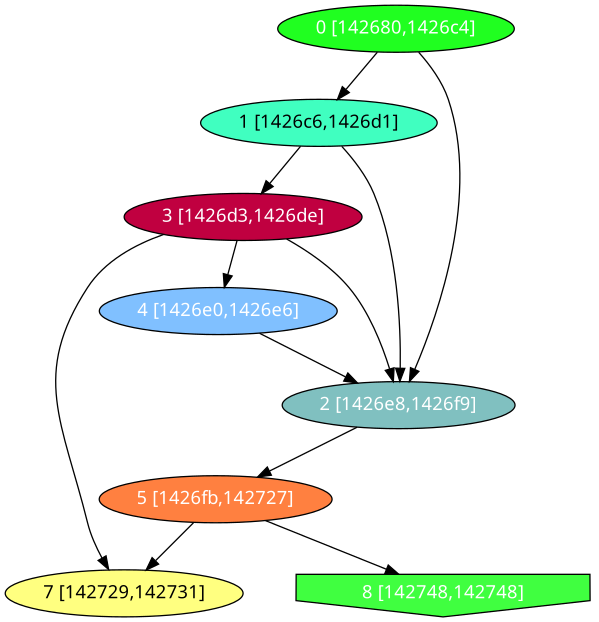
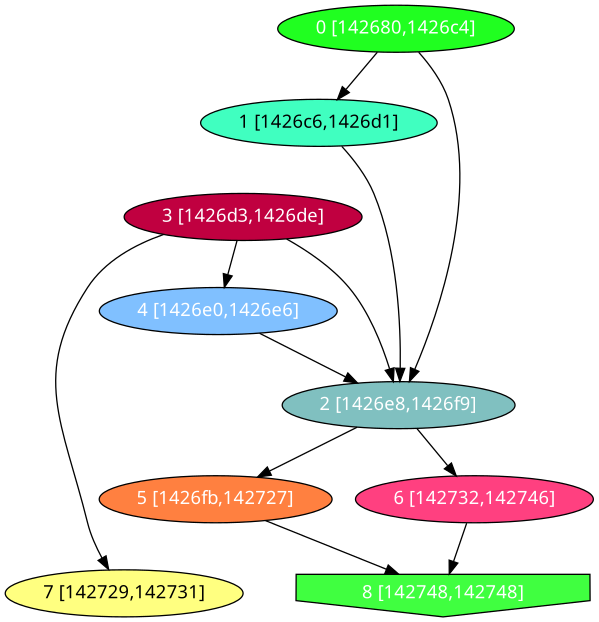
(285, 165) -> none
none -> (474, 499)
(175, 542) -> none
